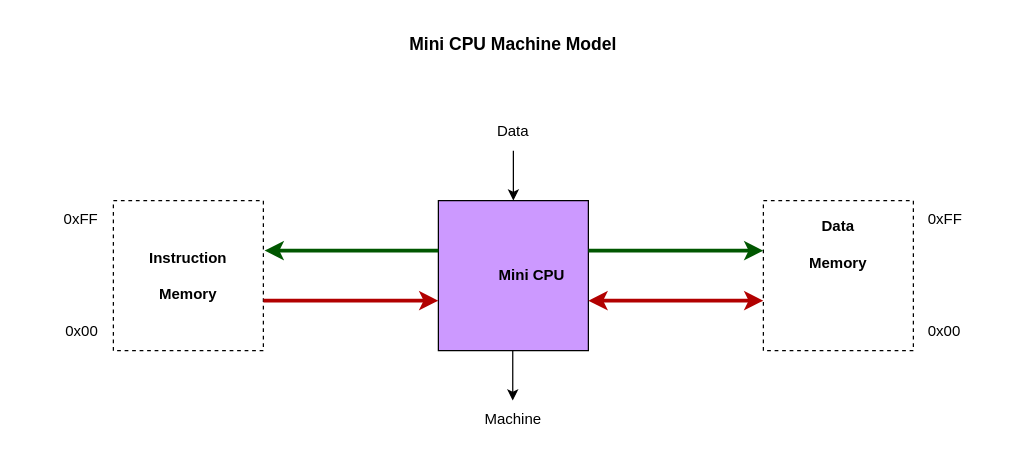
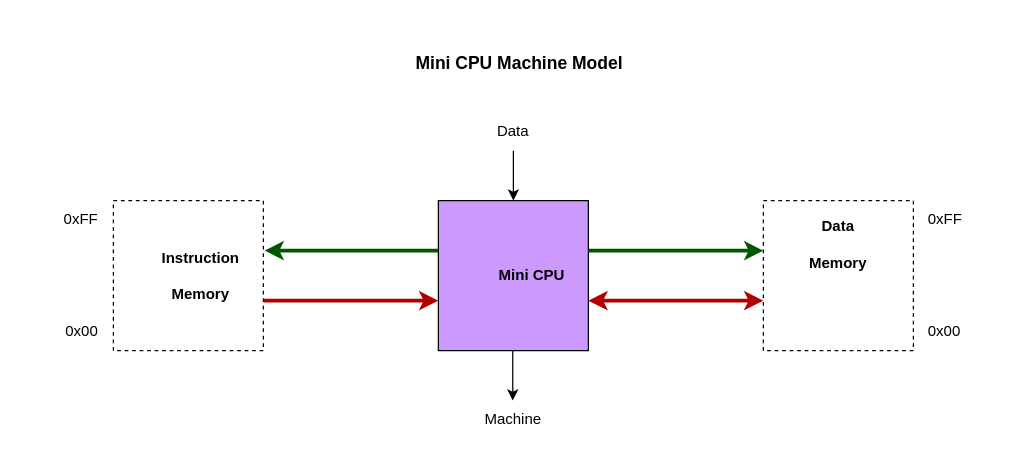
(513, 44) -> (519, 63)
(188, 276) -> (201, 276)
